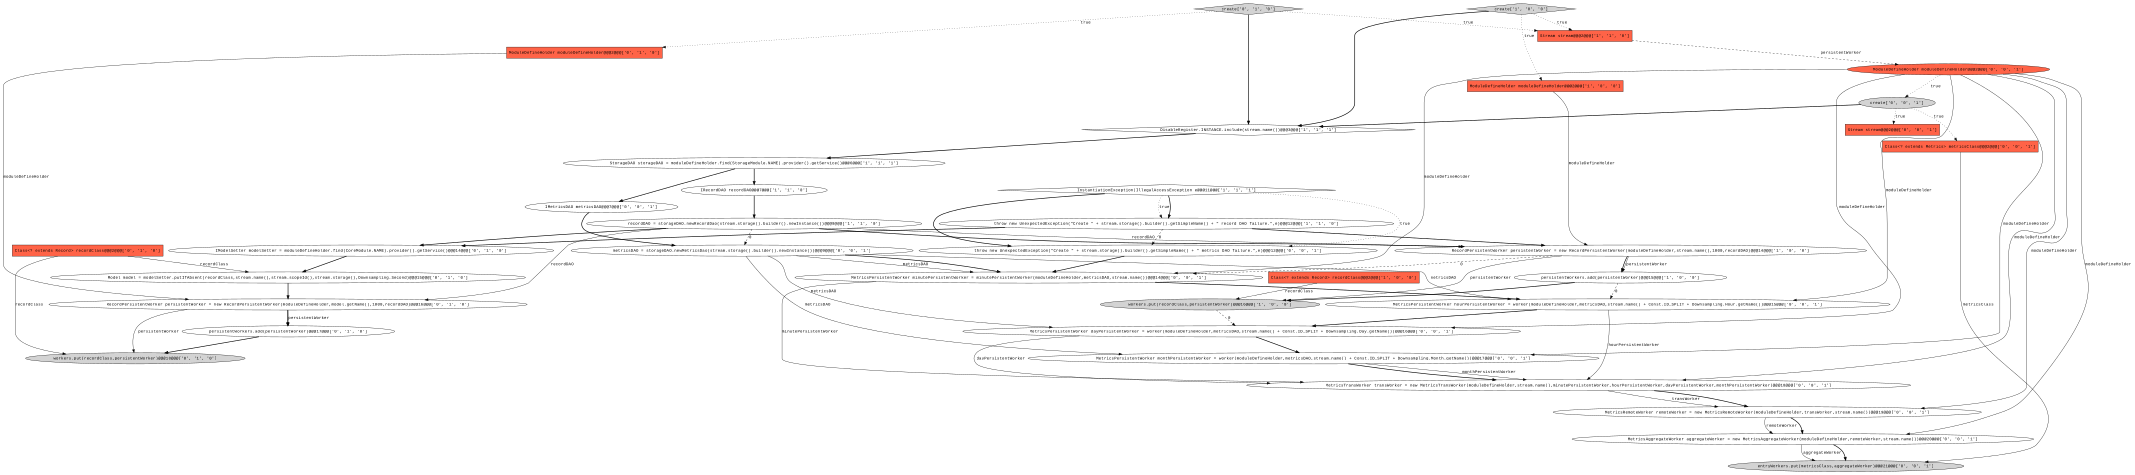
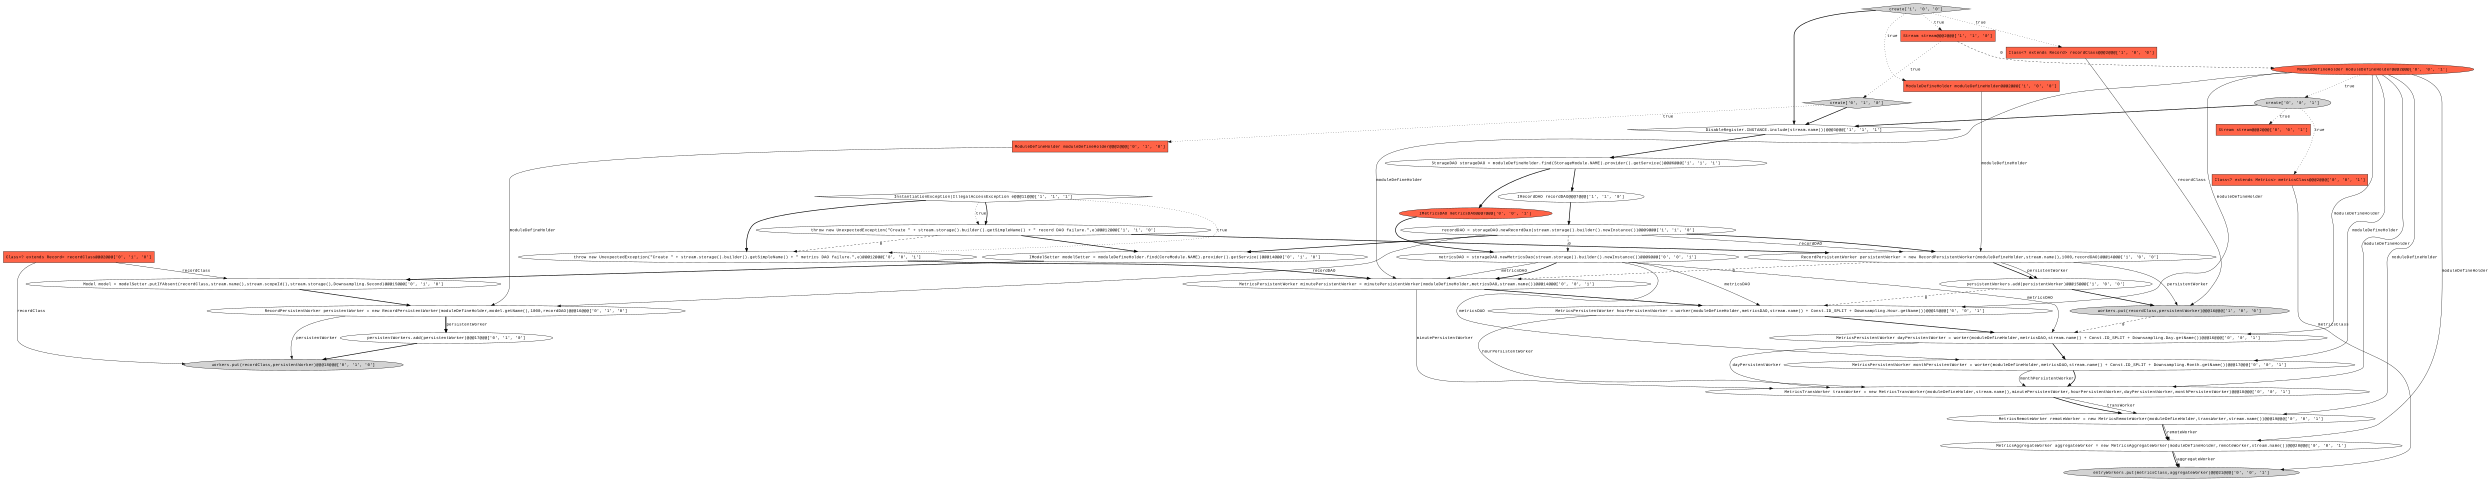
(1414, 21) -> (1903, 69)
none -> (1995, 30)
(1841, 53) -> (2002, 53)
(601, 207) -> (1476, 213)
